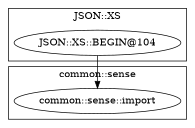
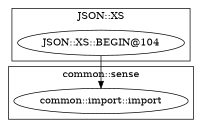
(97, 101) -> (101, 101)
